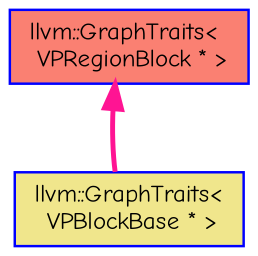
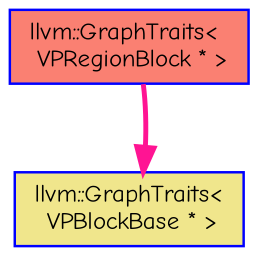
(113, 140) -> (146, 116)
